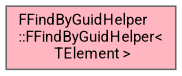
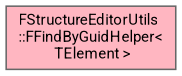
(91, 38) -> (91, 38)
